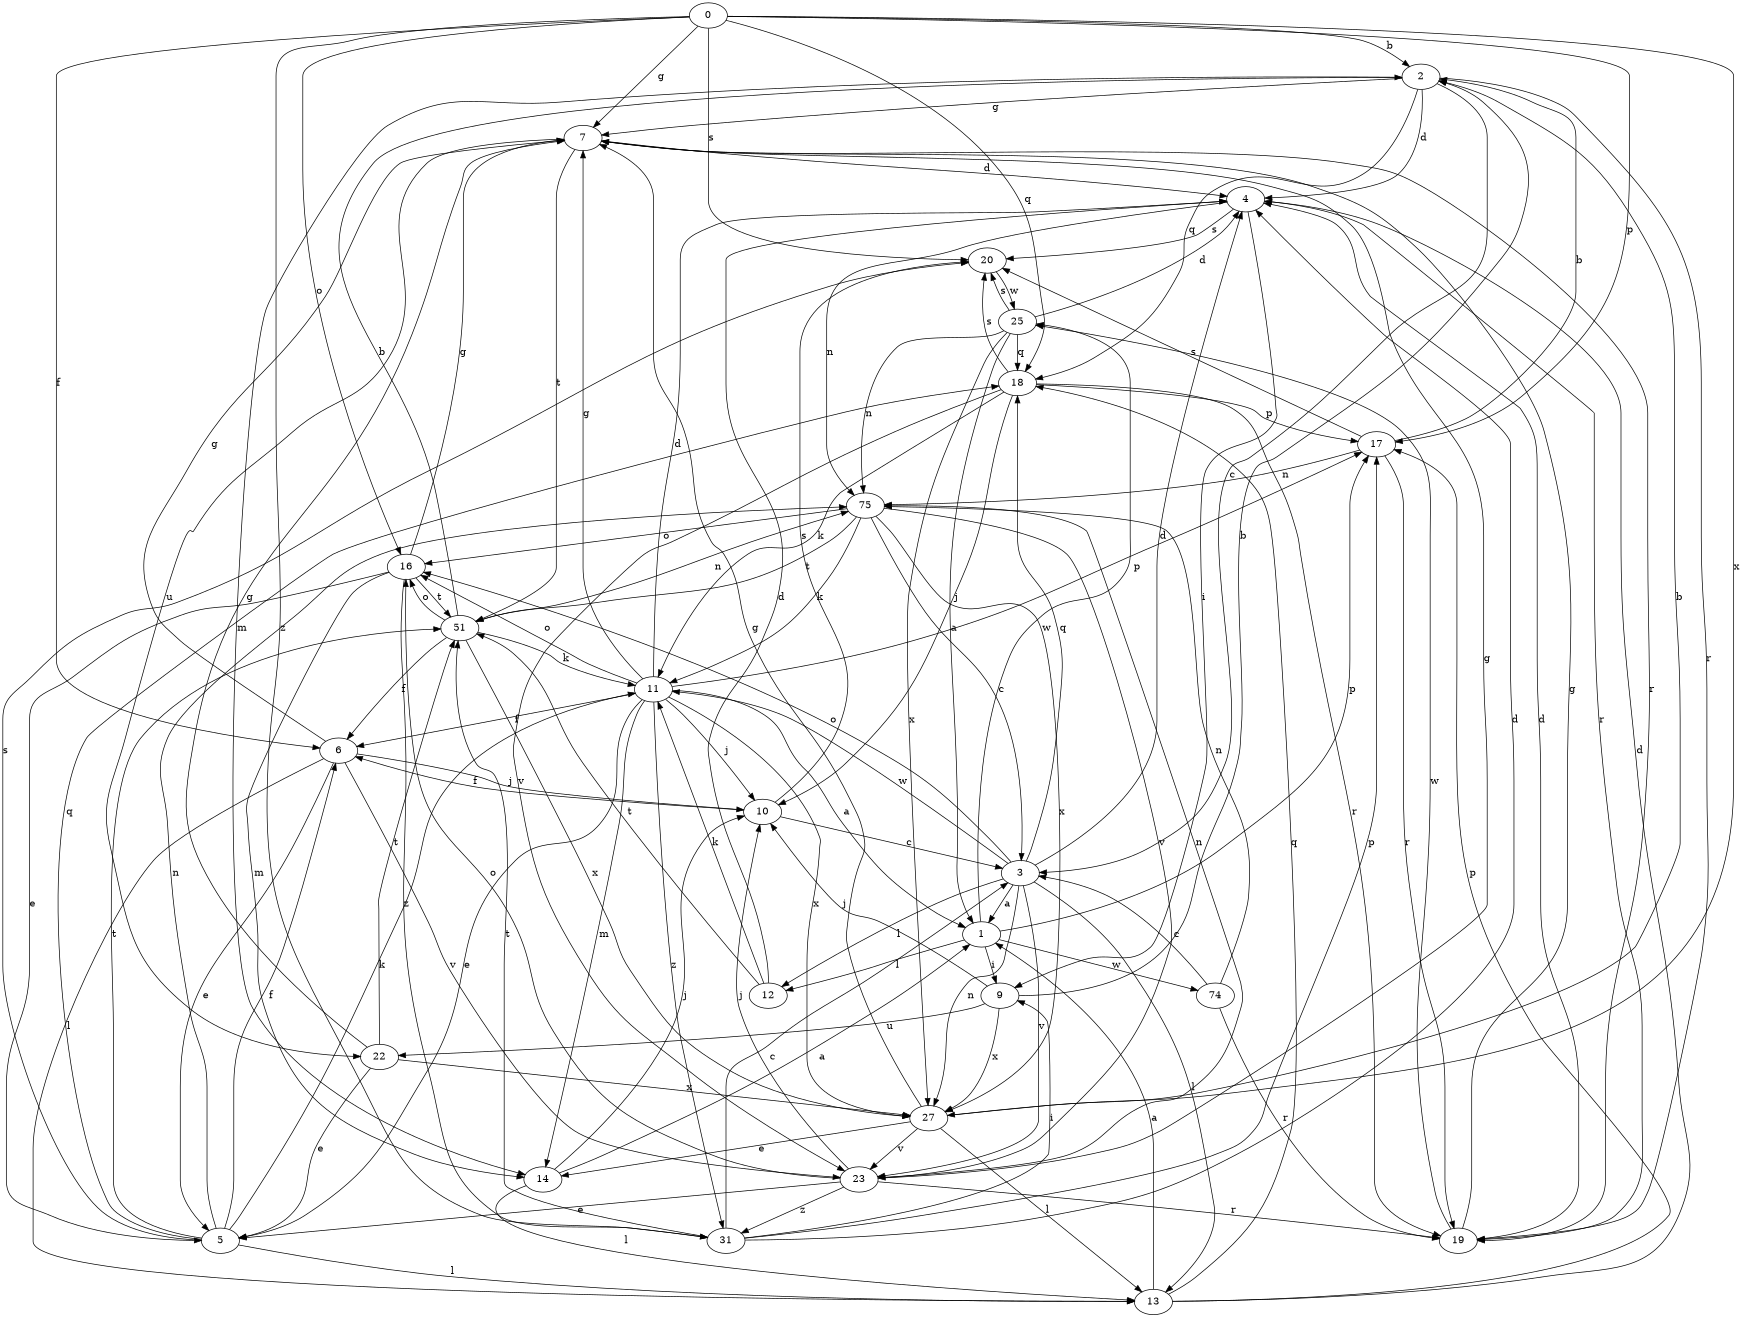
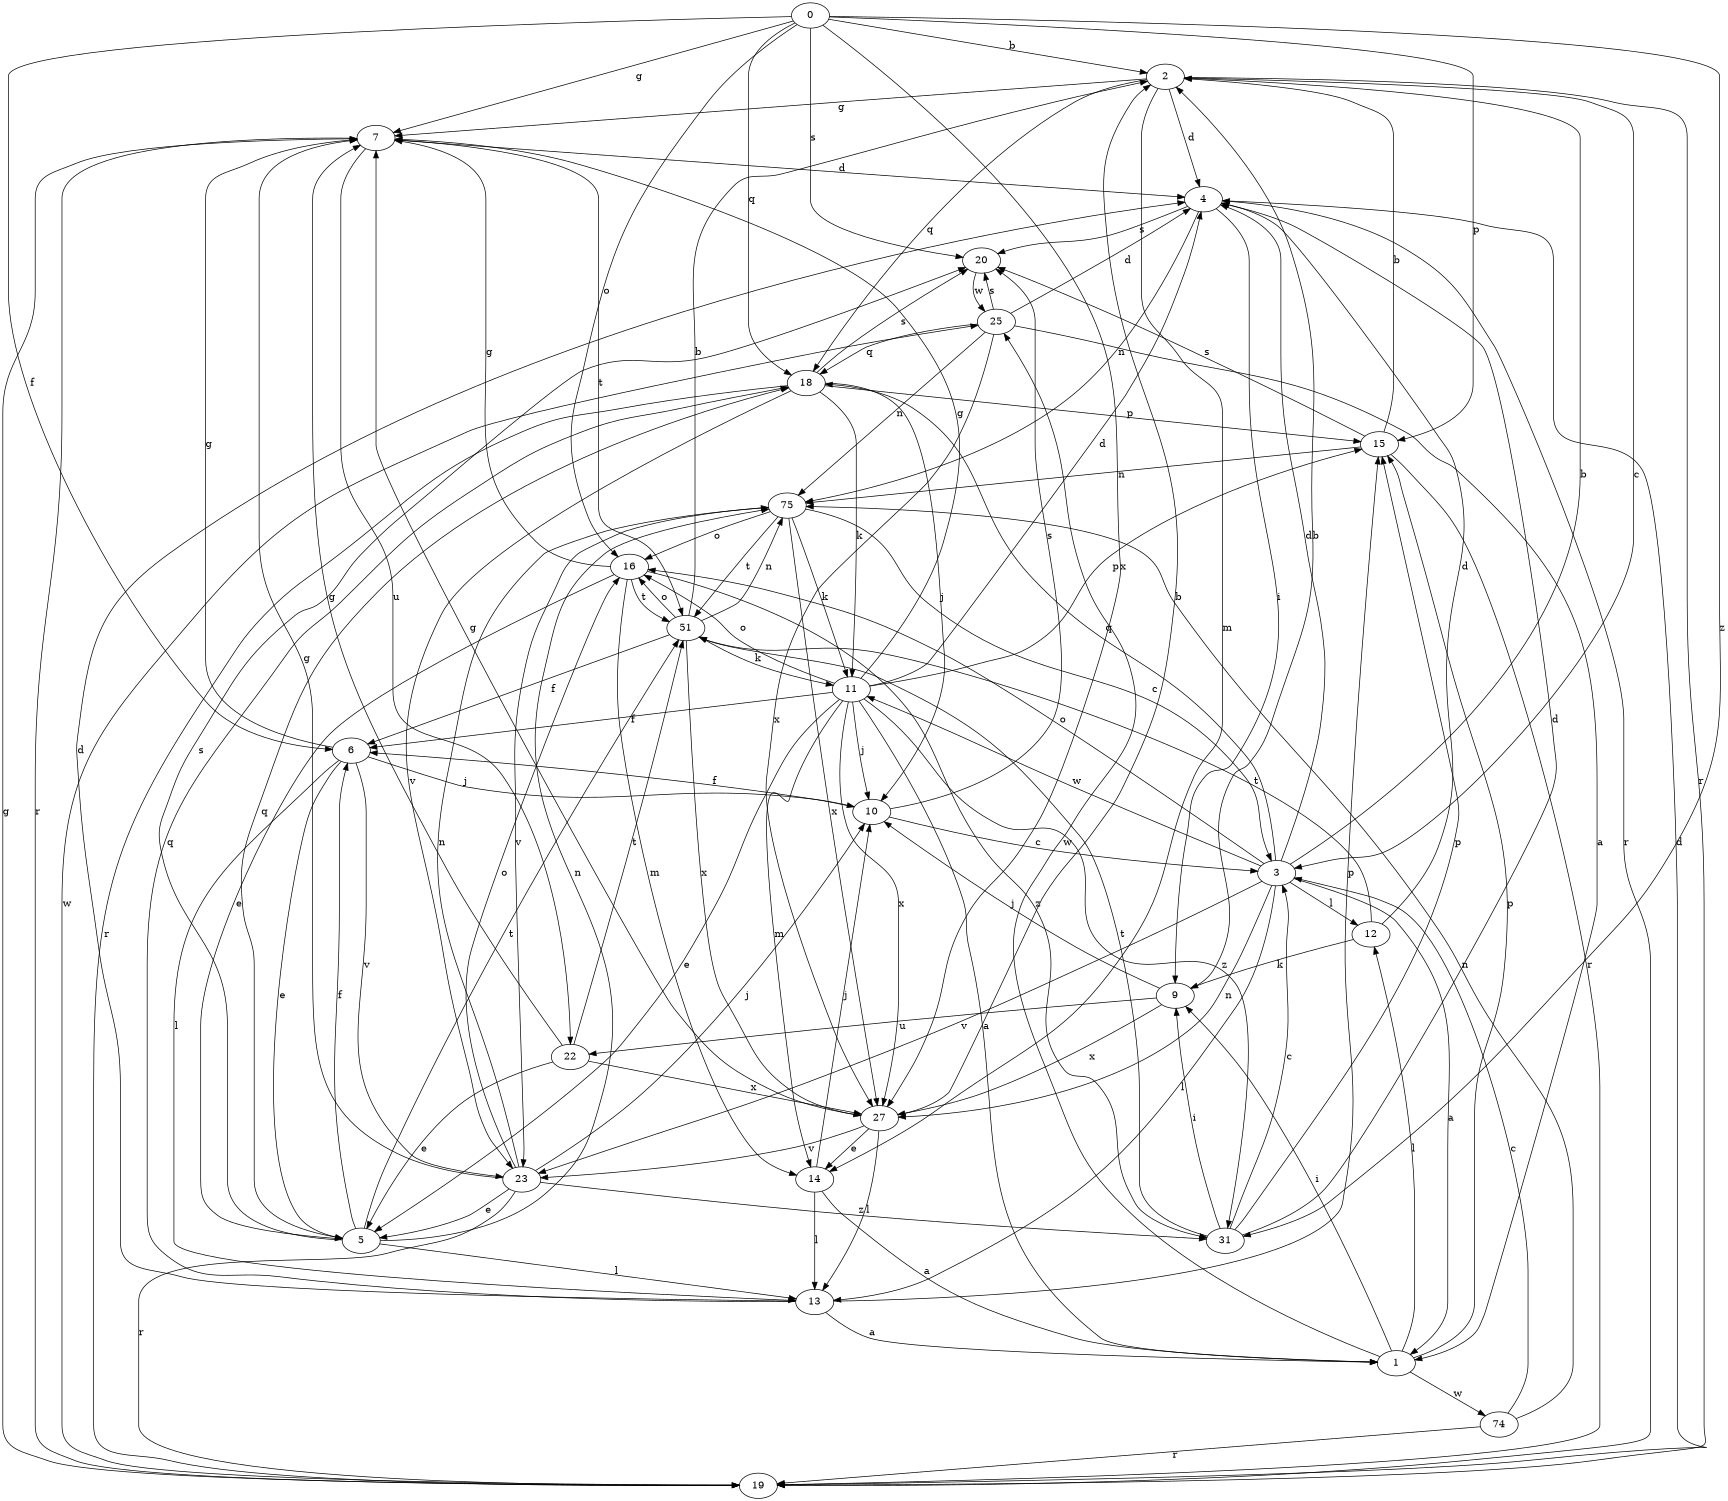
none -> (1580, 359)
(1377, 444) -> (1379, 444)
(712, 846) -> (1275, 961)
(397, 921) -> none
